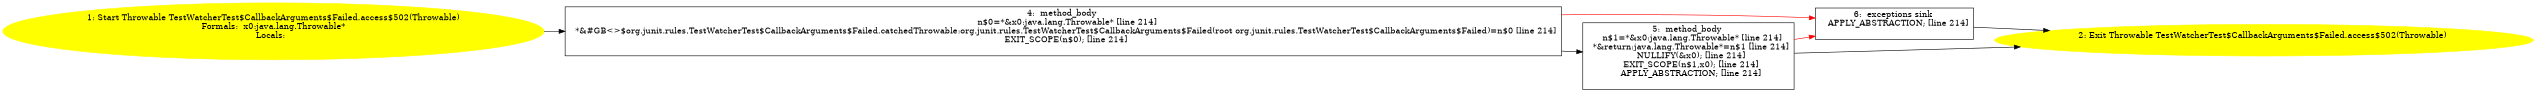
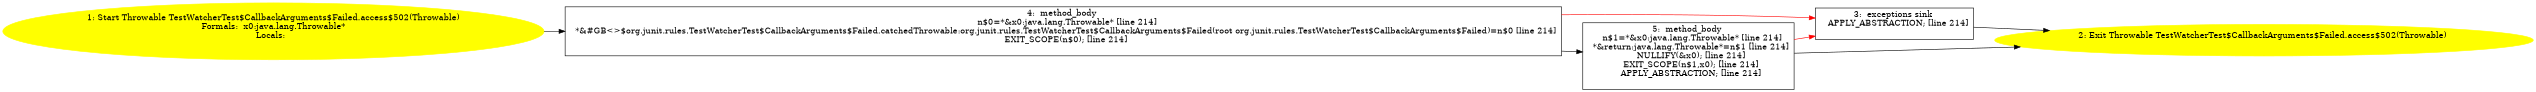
(1894, 24) -> (1894, 24)
